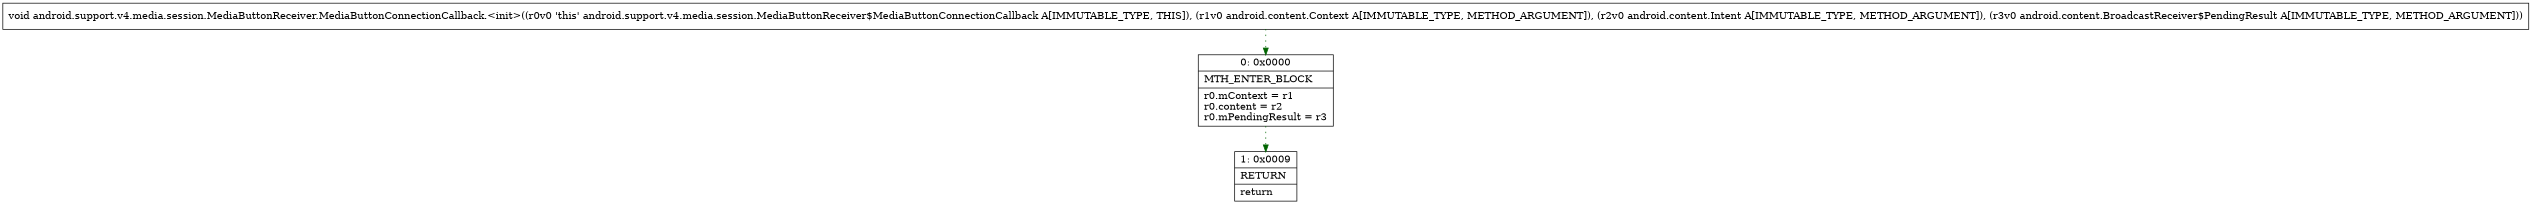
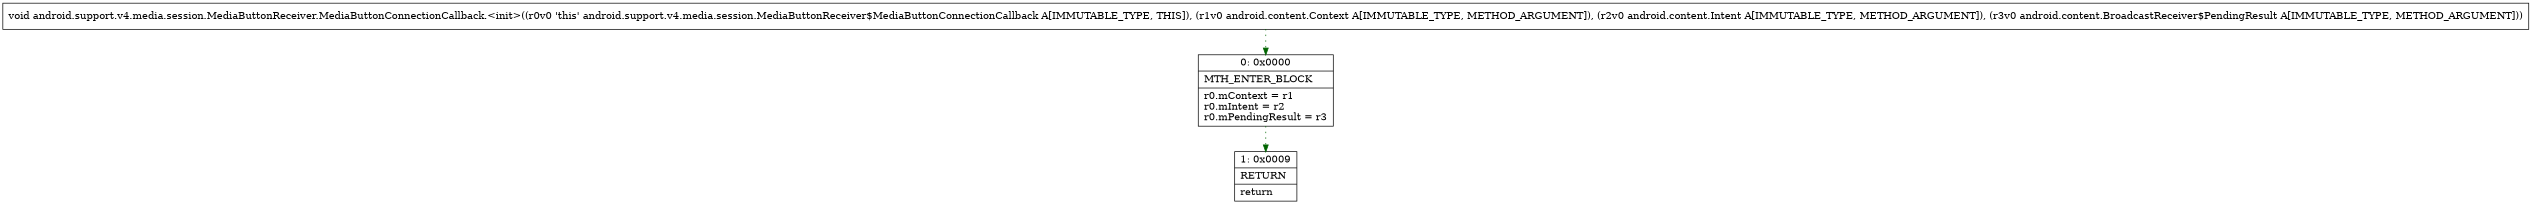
(1244, 107) -> (1245, 107)
